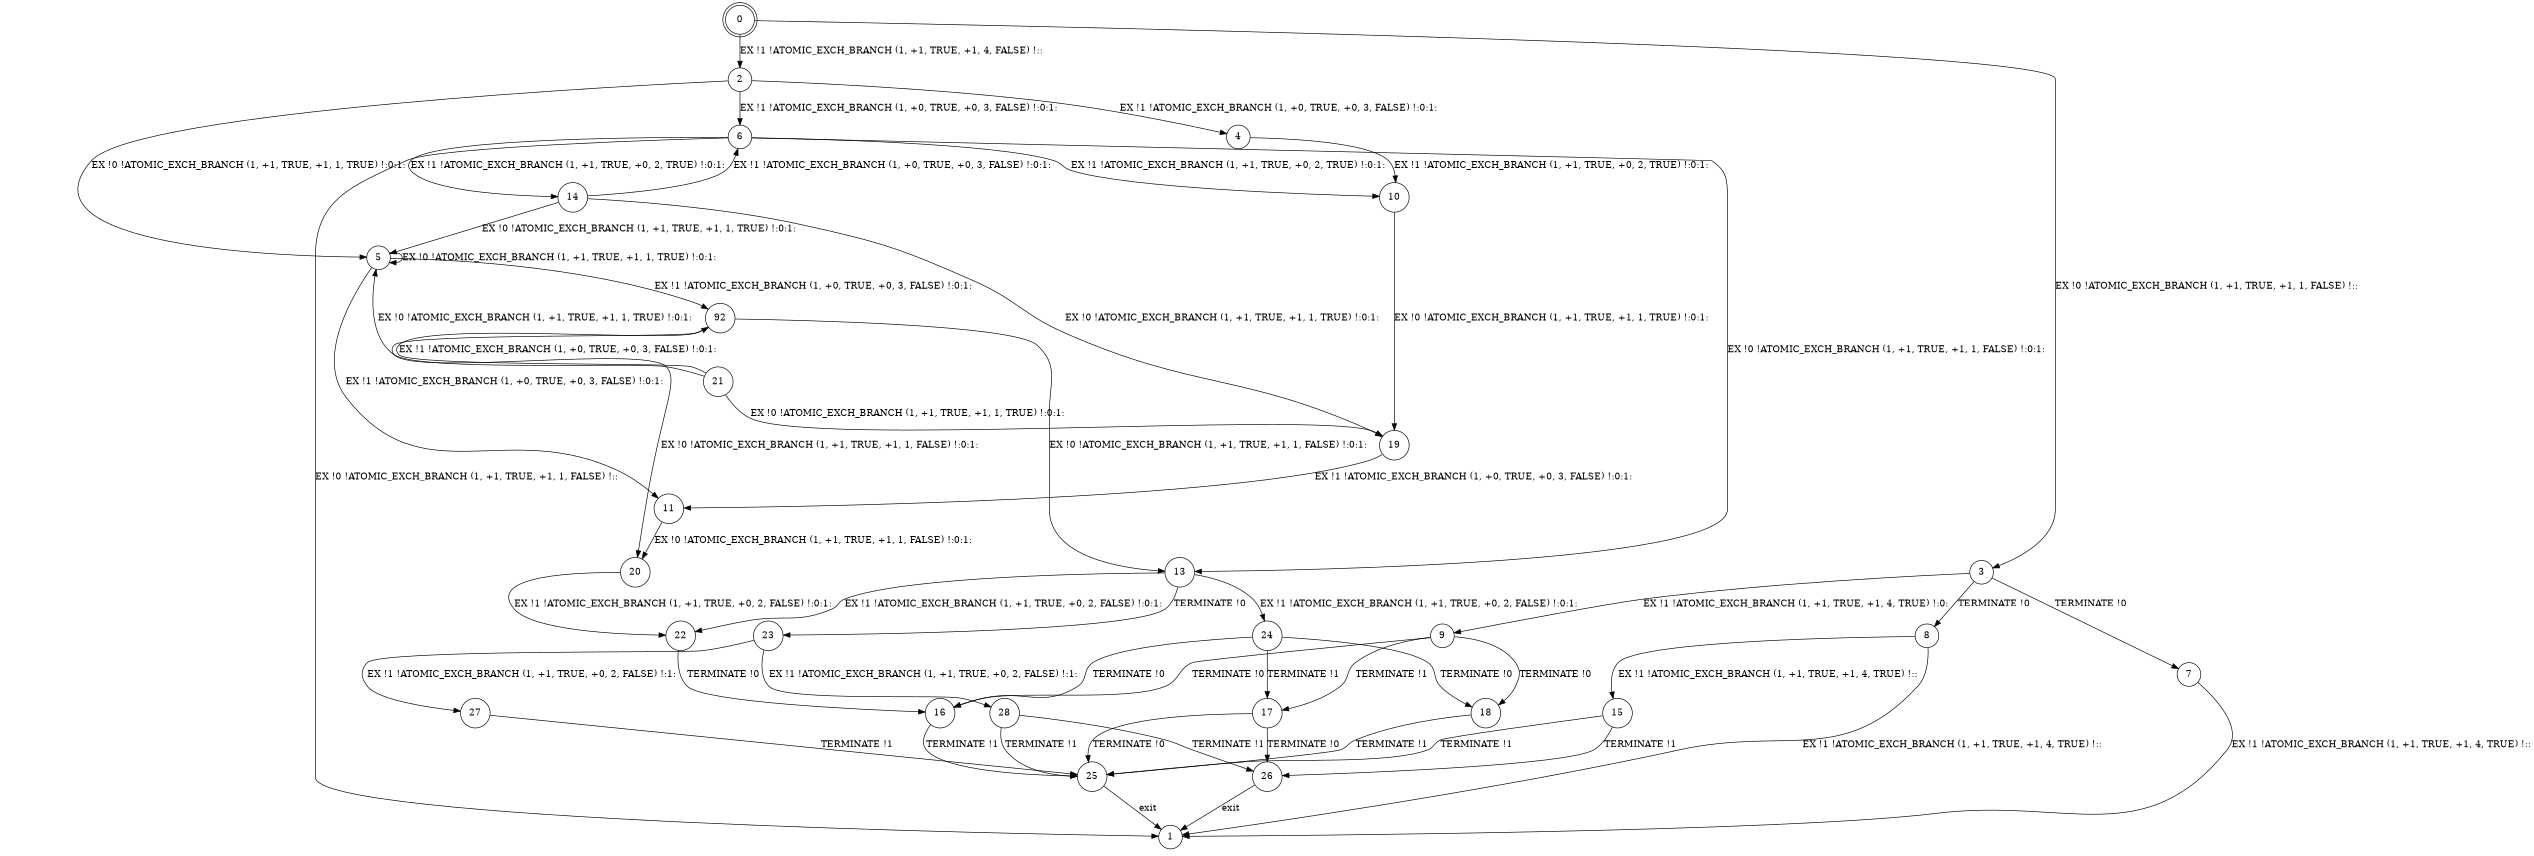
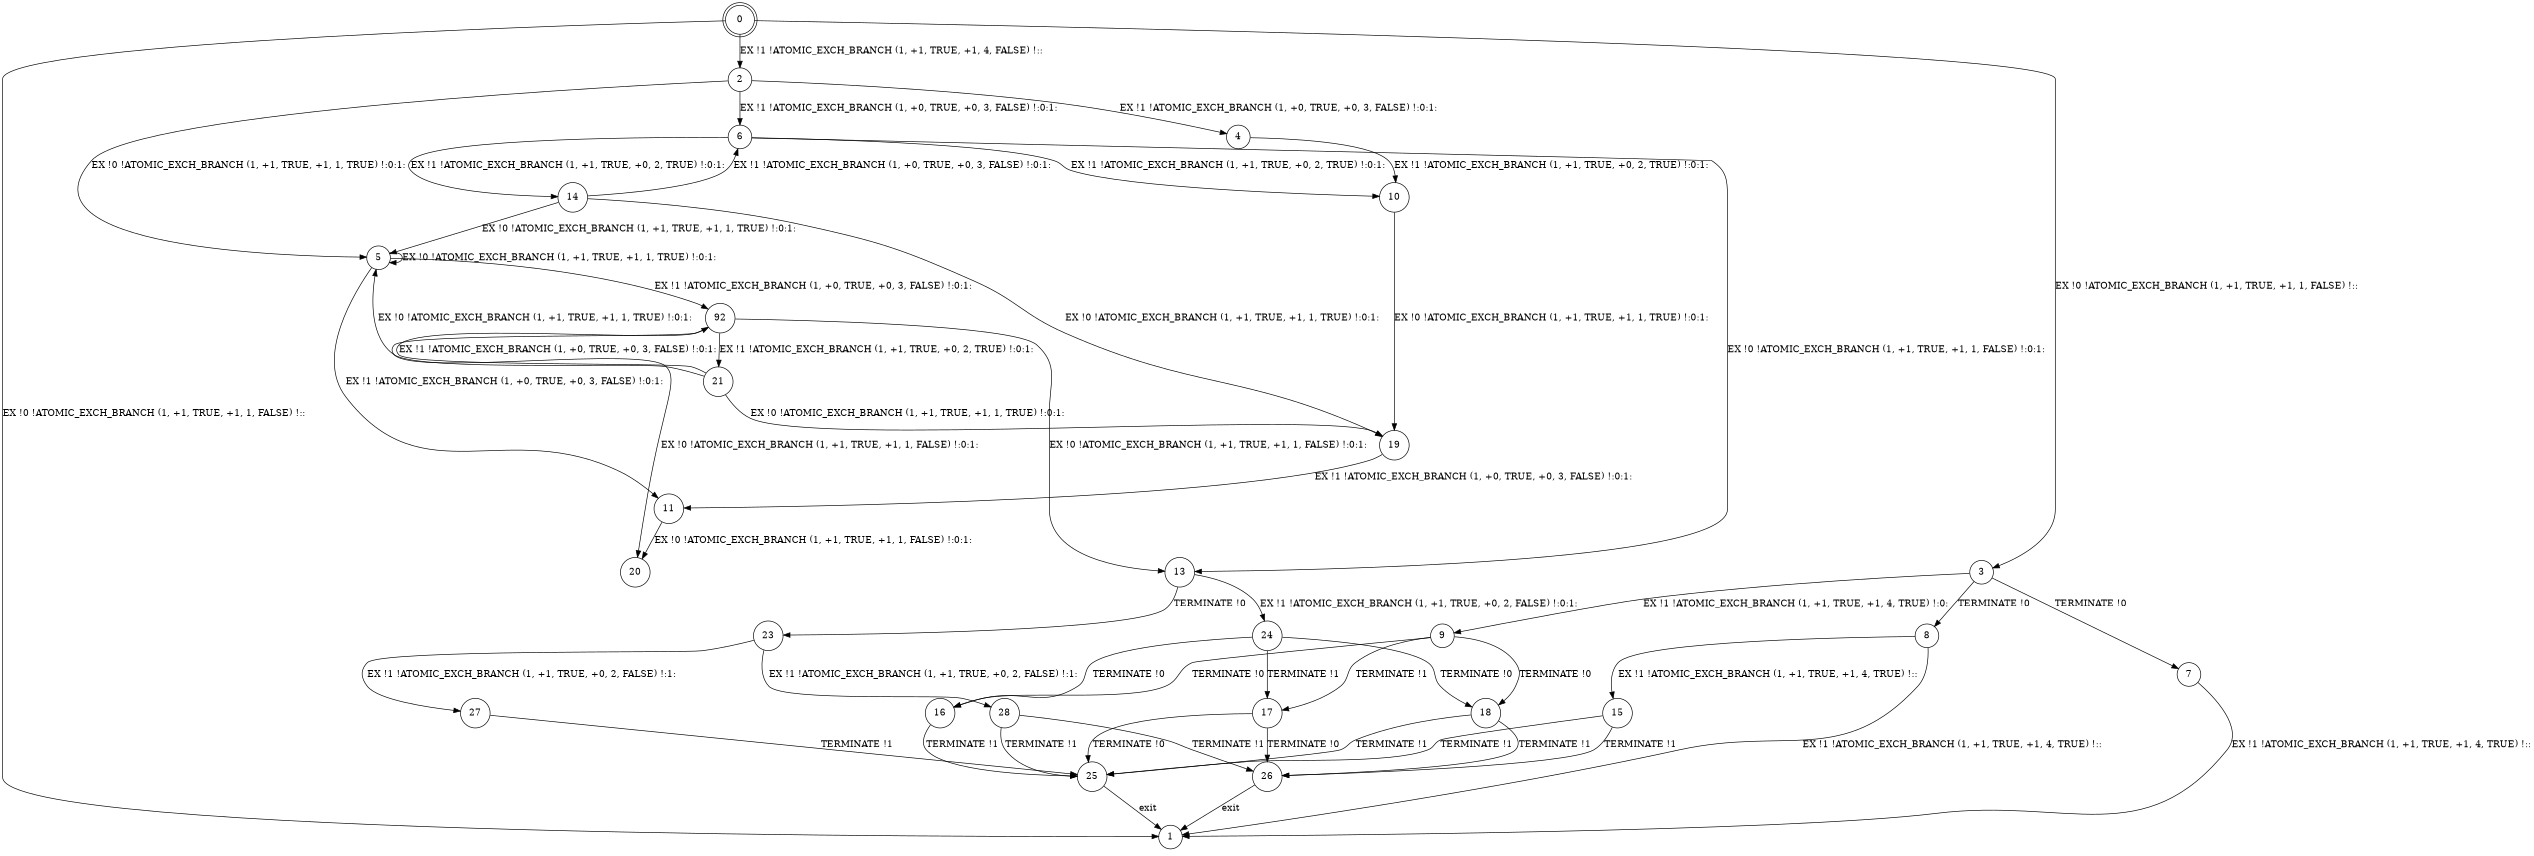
none -> (719, 347)
(681, 636) -> none
(315, 705) -> (3, 642)
none -> (1469, 762)
